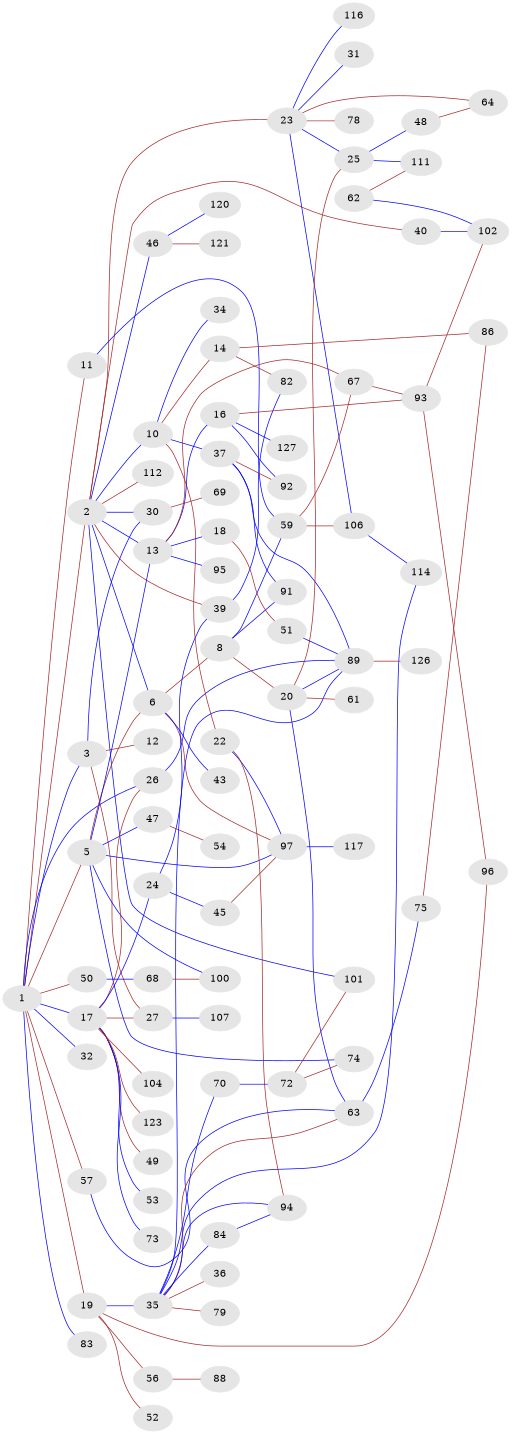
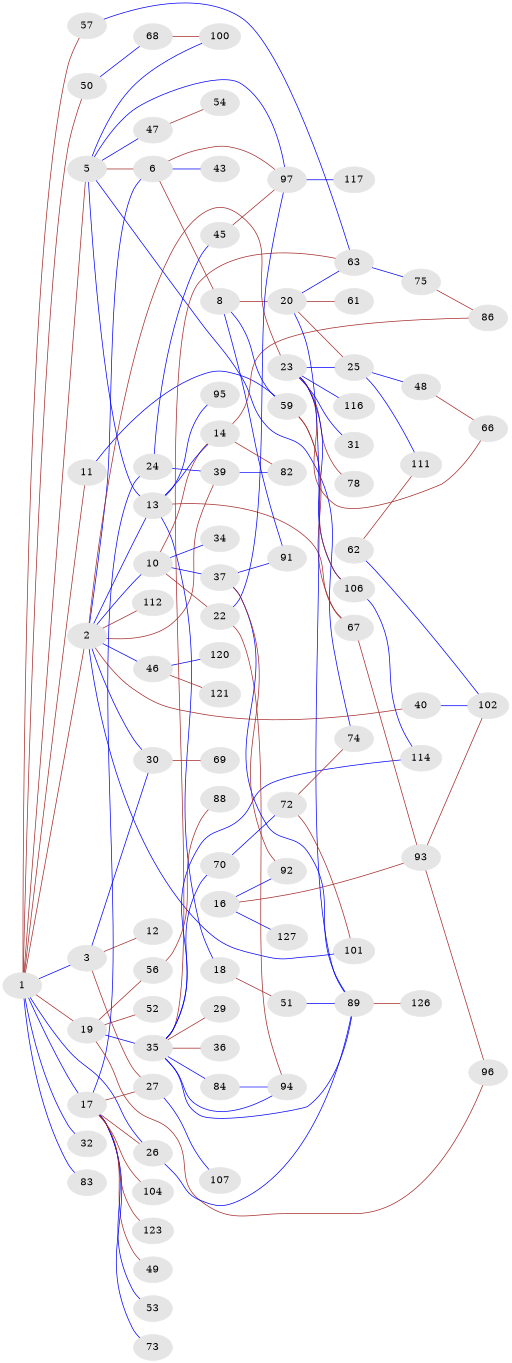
(488, 103) -> (488, 429)
(188, 464) -> (186, 470)
(220, 1313) -> (220, 1009)
